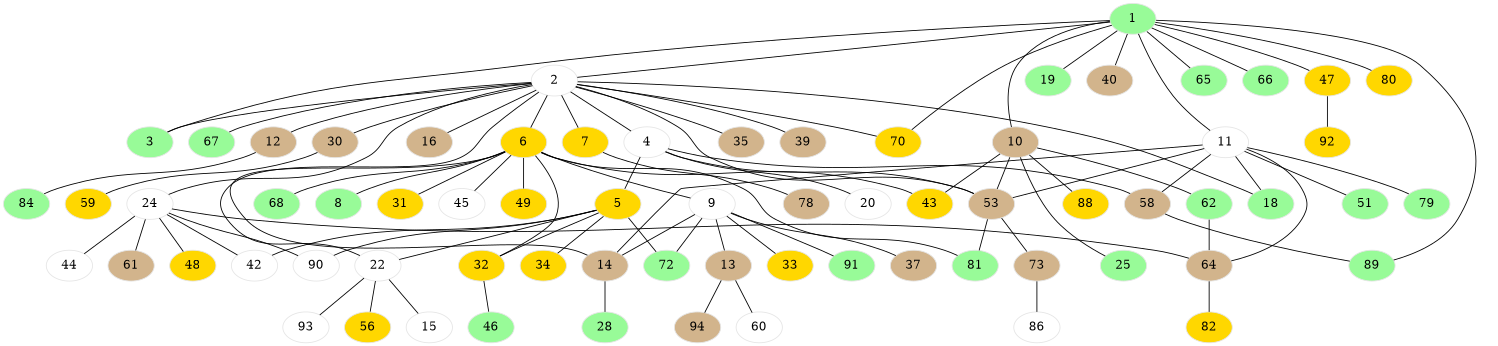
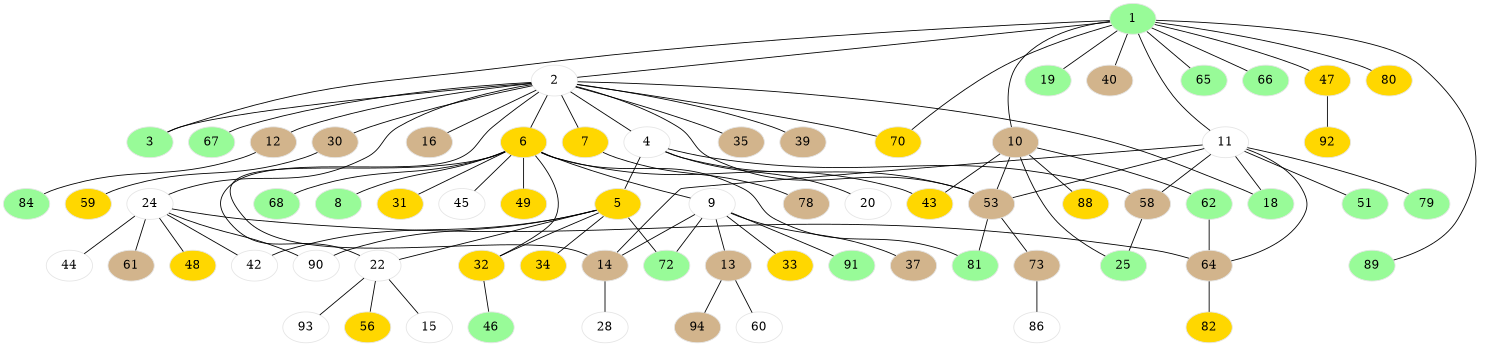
(1256, 242) -> (1135, 235)
(605, 327) -> (605, 327)
